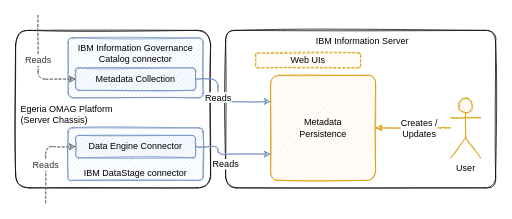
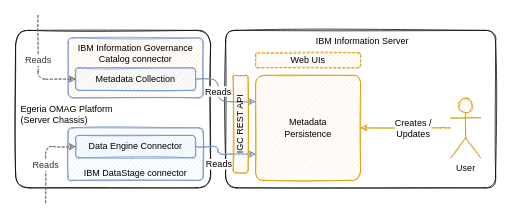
(135, 54) -> (135, 54)
none -> (240, 124)
(323, 128) -> (308, 128)
